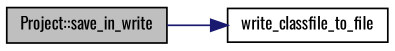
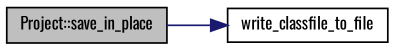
(87, 25) -> (87, 25)
